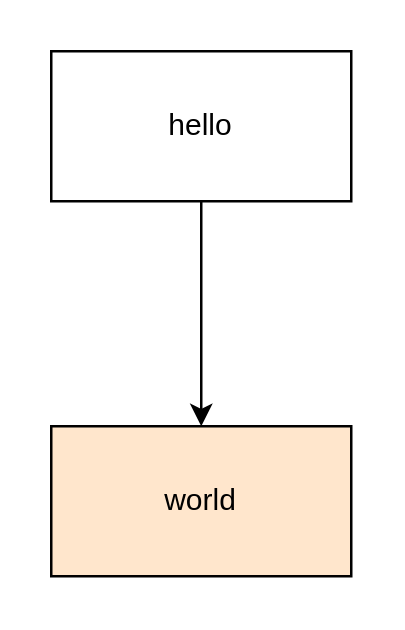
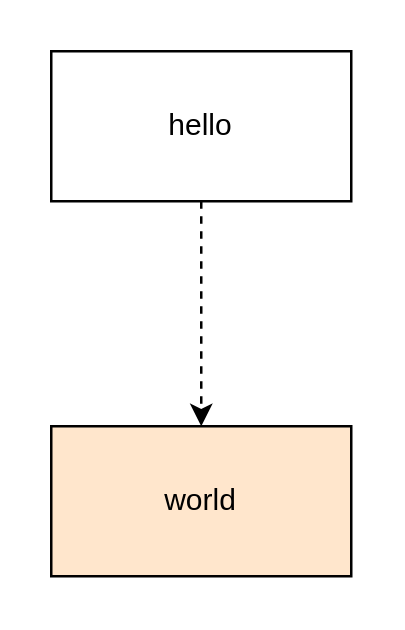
(201, 307) -> (201, 307)
